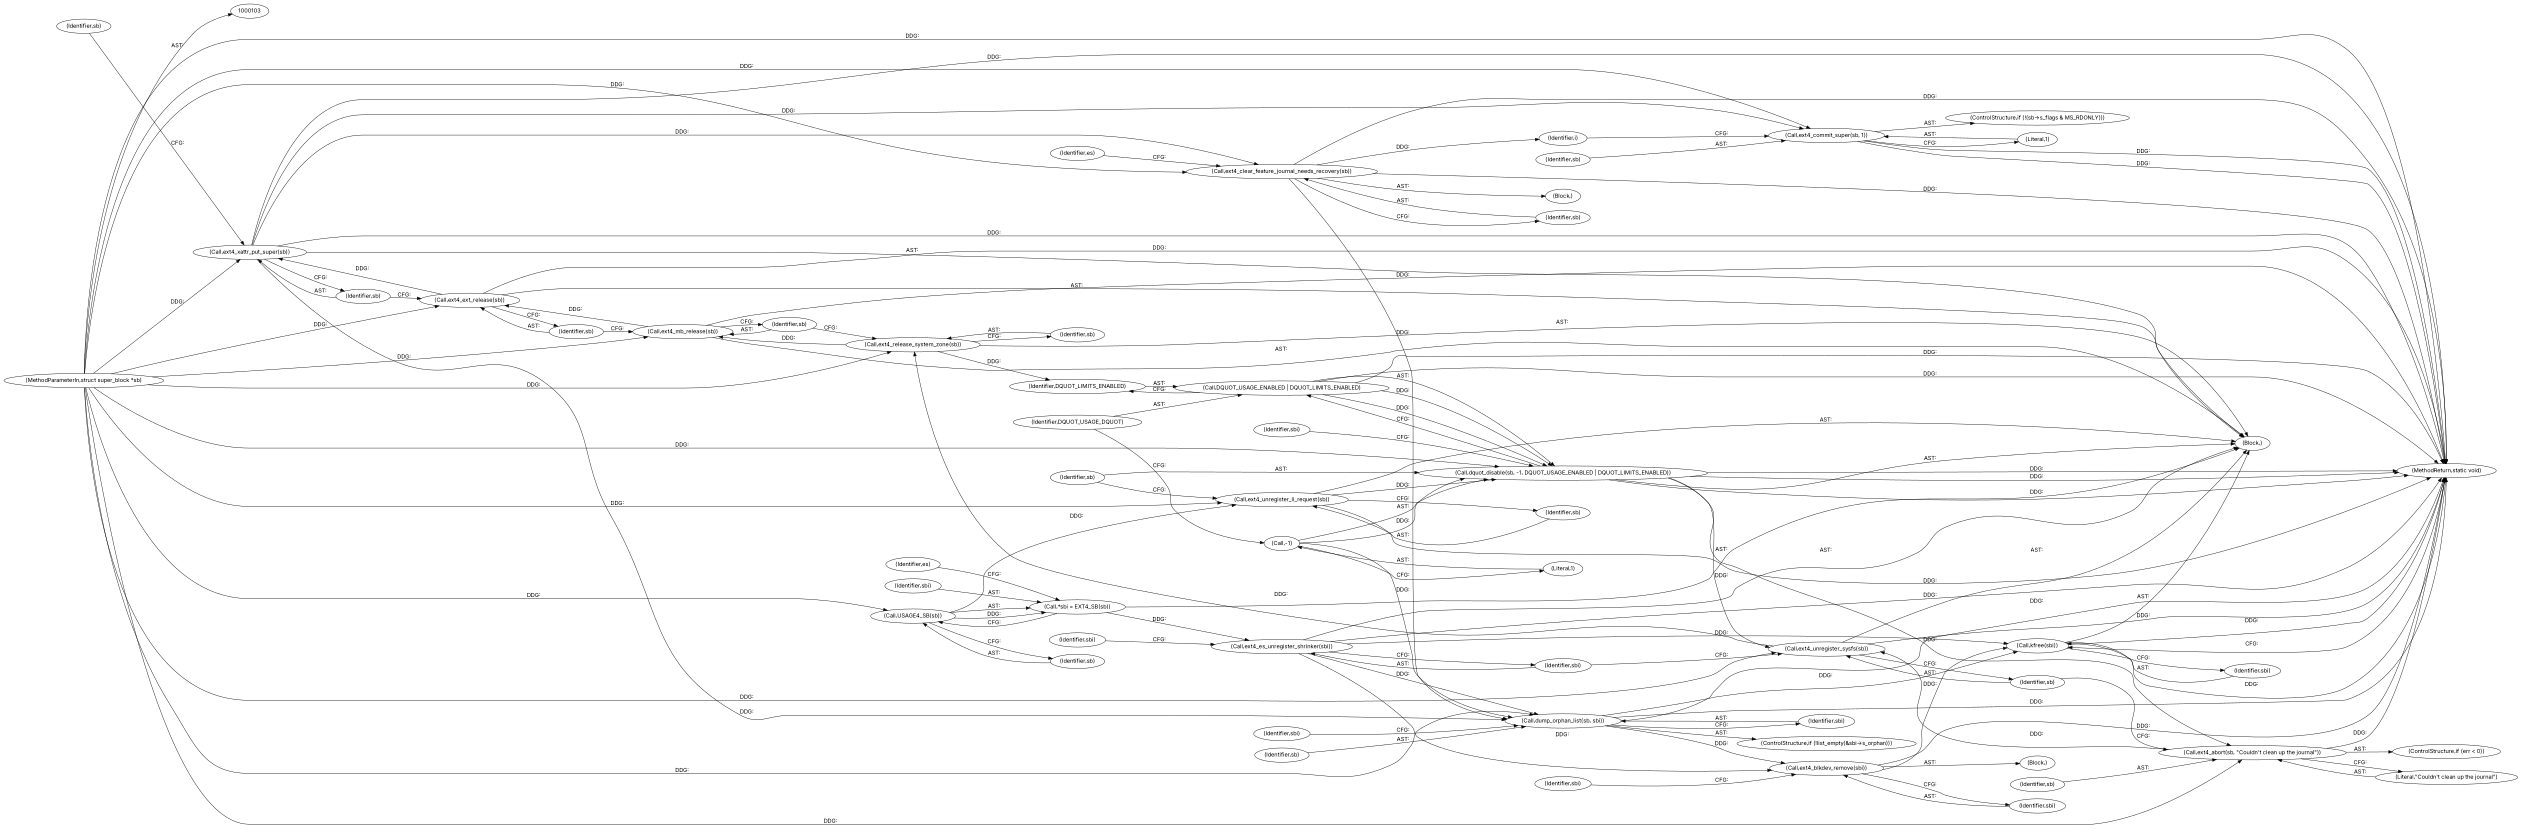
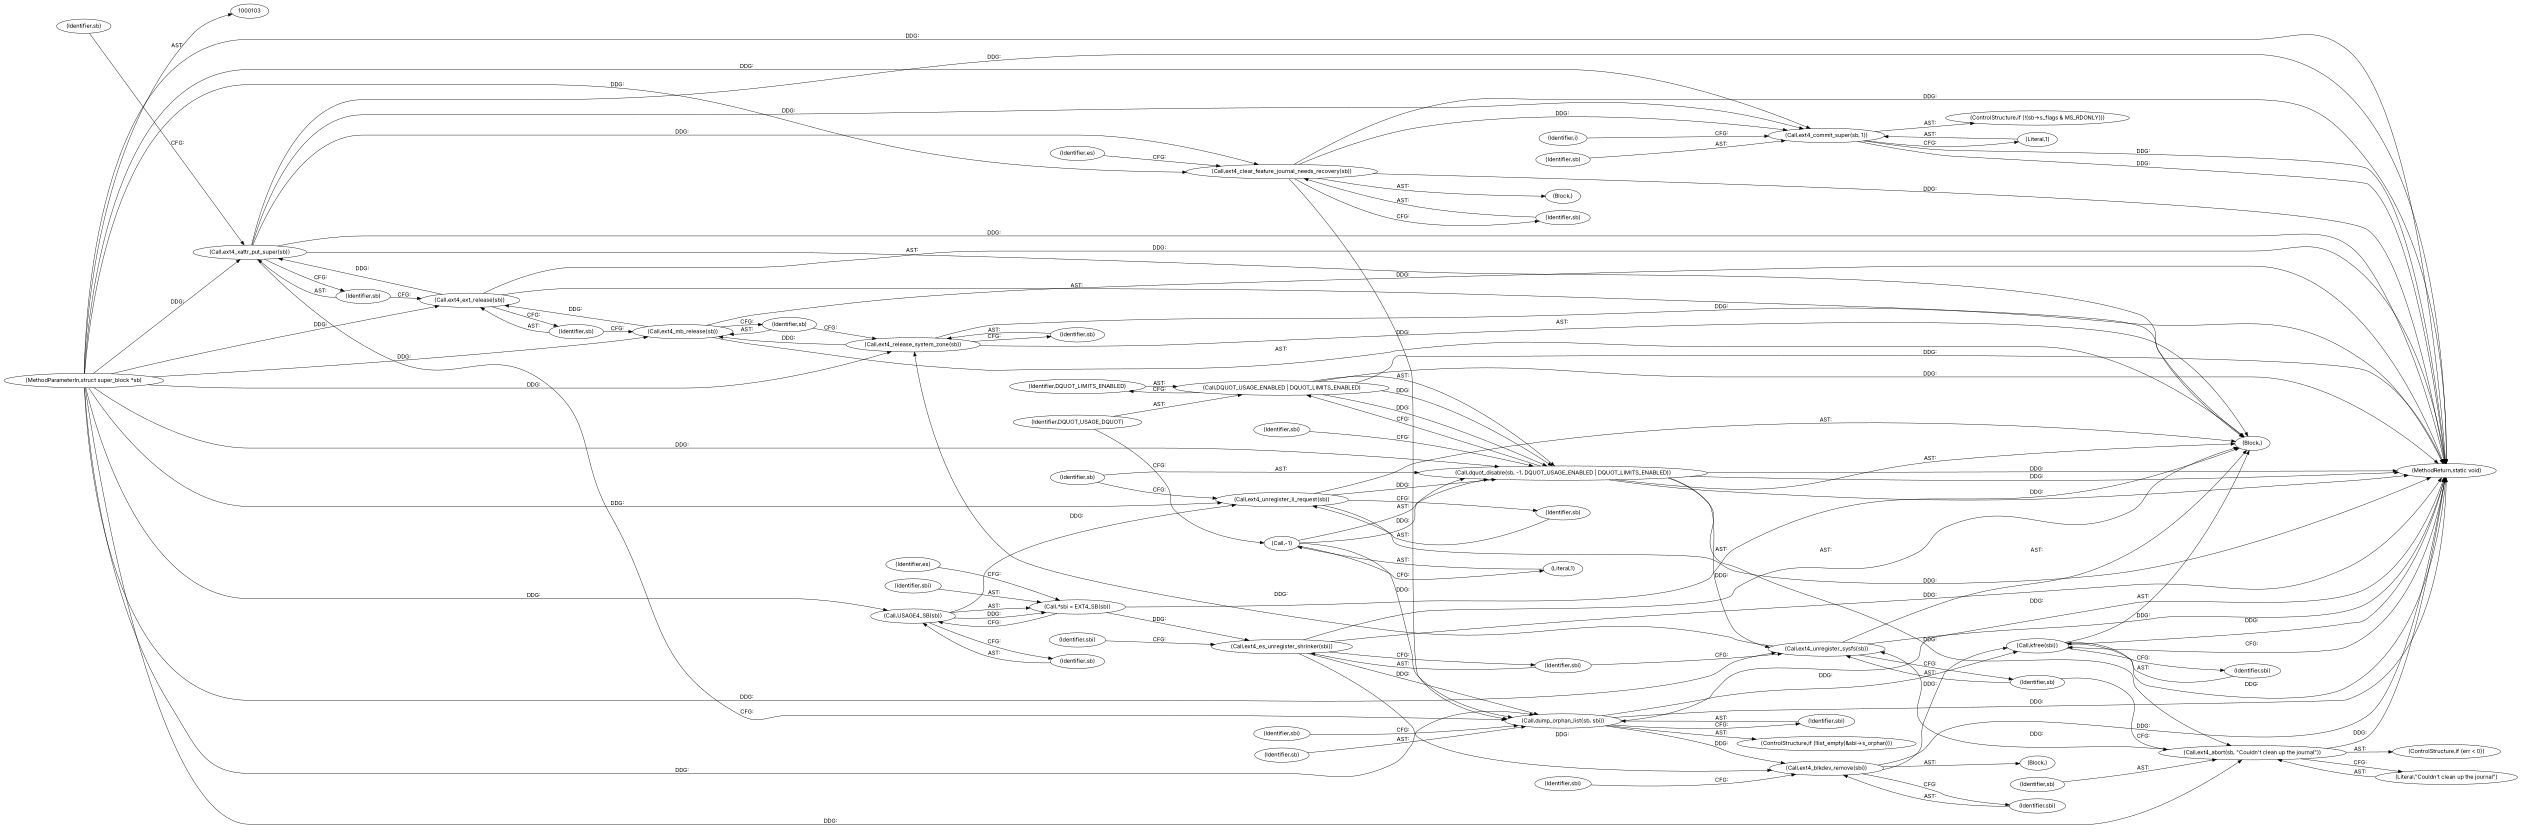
(1426, 148) -> (1538, 117)
(992, 366) -> (1716, 310)
(1676, 636) -> none
(748, 712) -> (748, 712)
